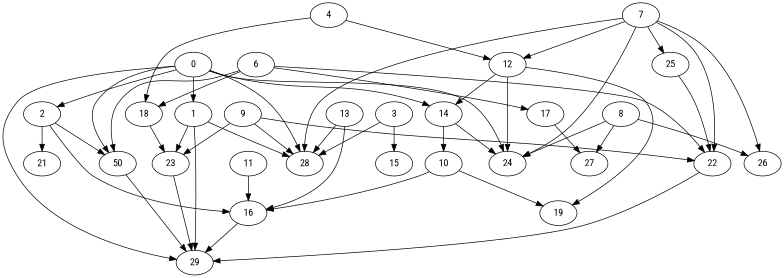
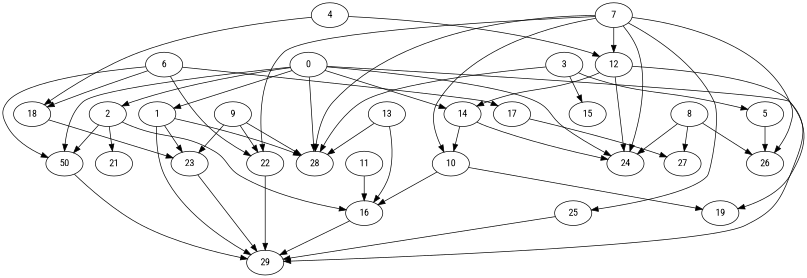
none -> (488, 56)
(697, 109) -> (423, 237)
none -> (765, 114)
